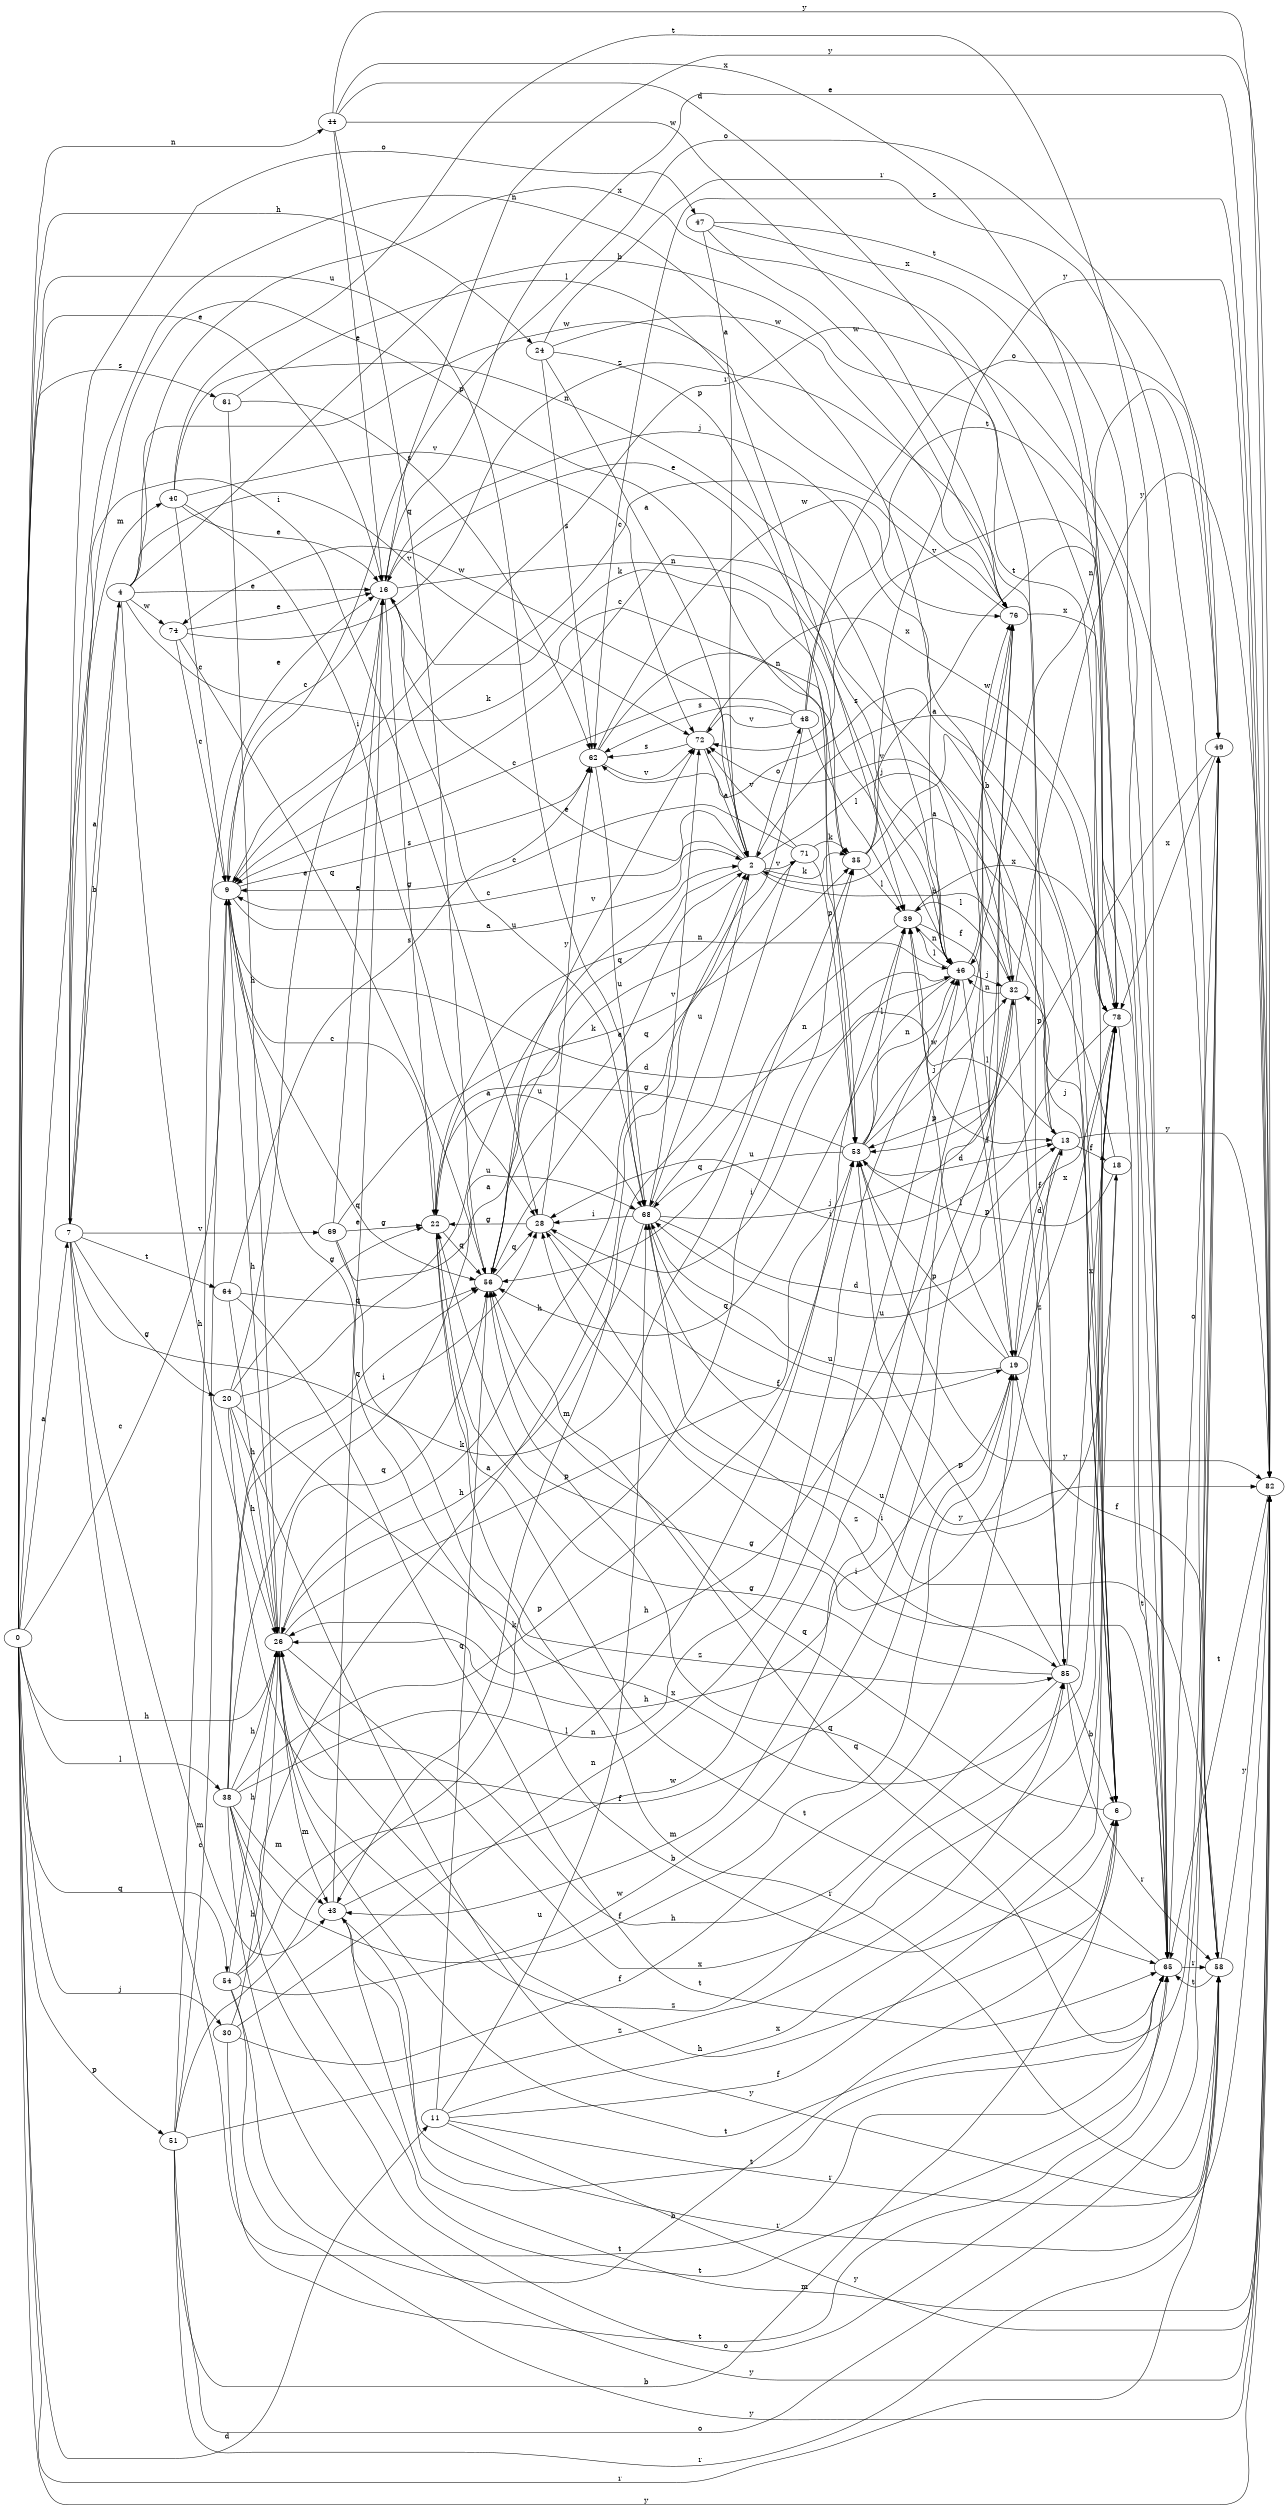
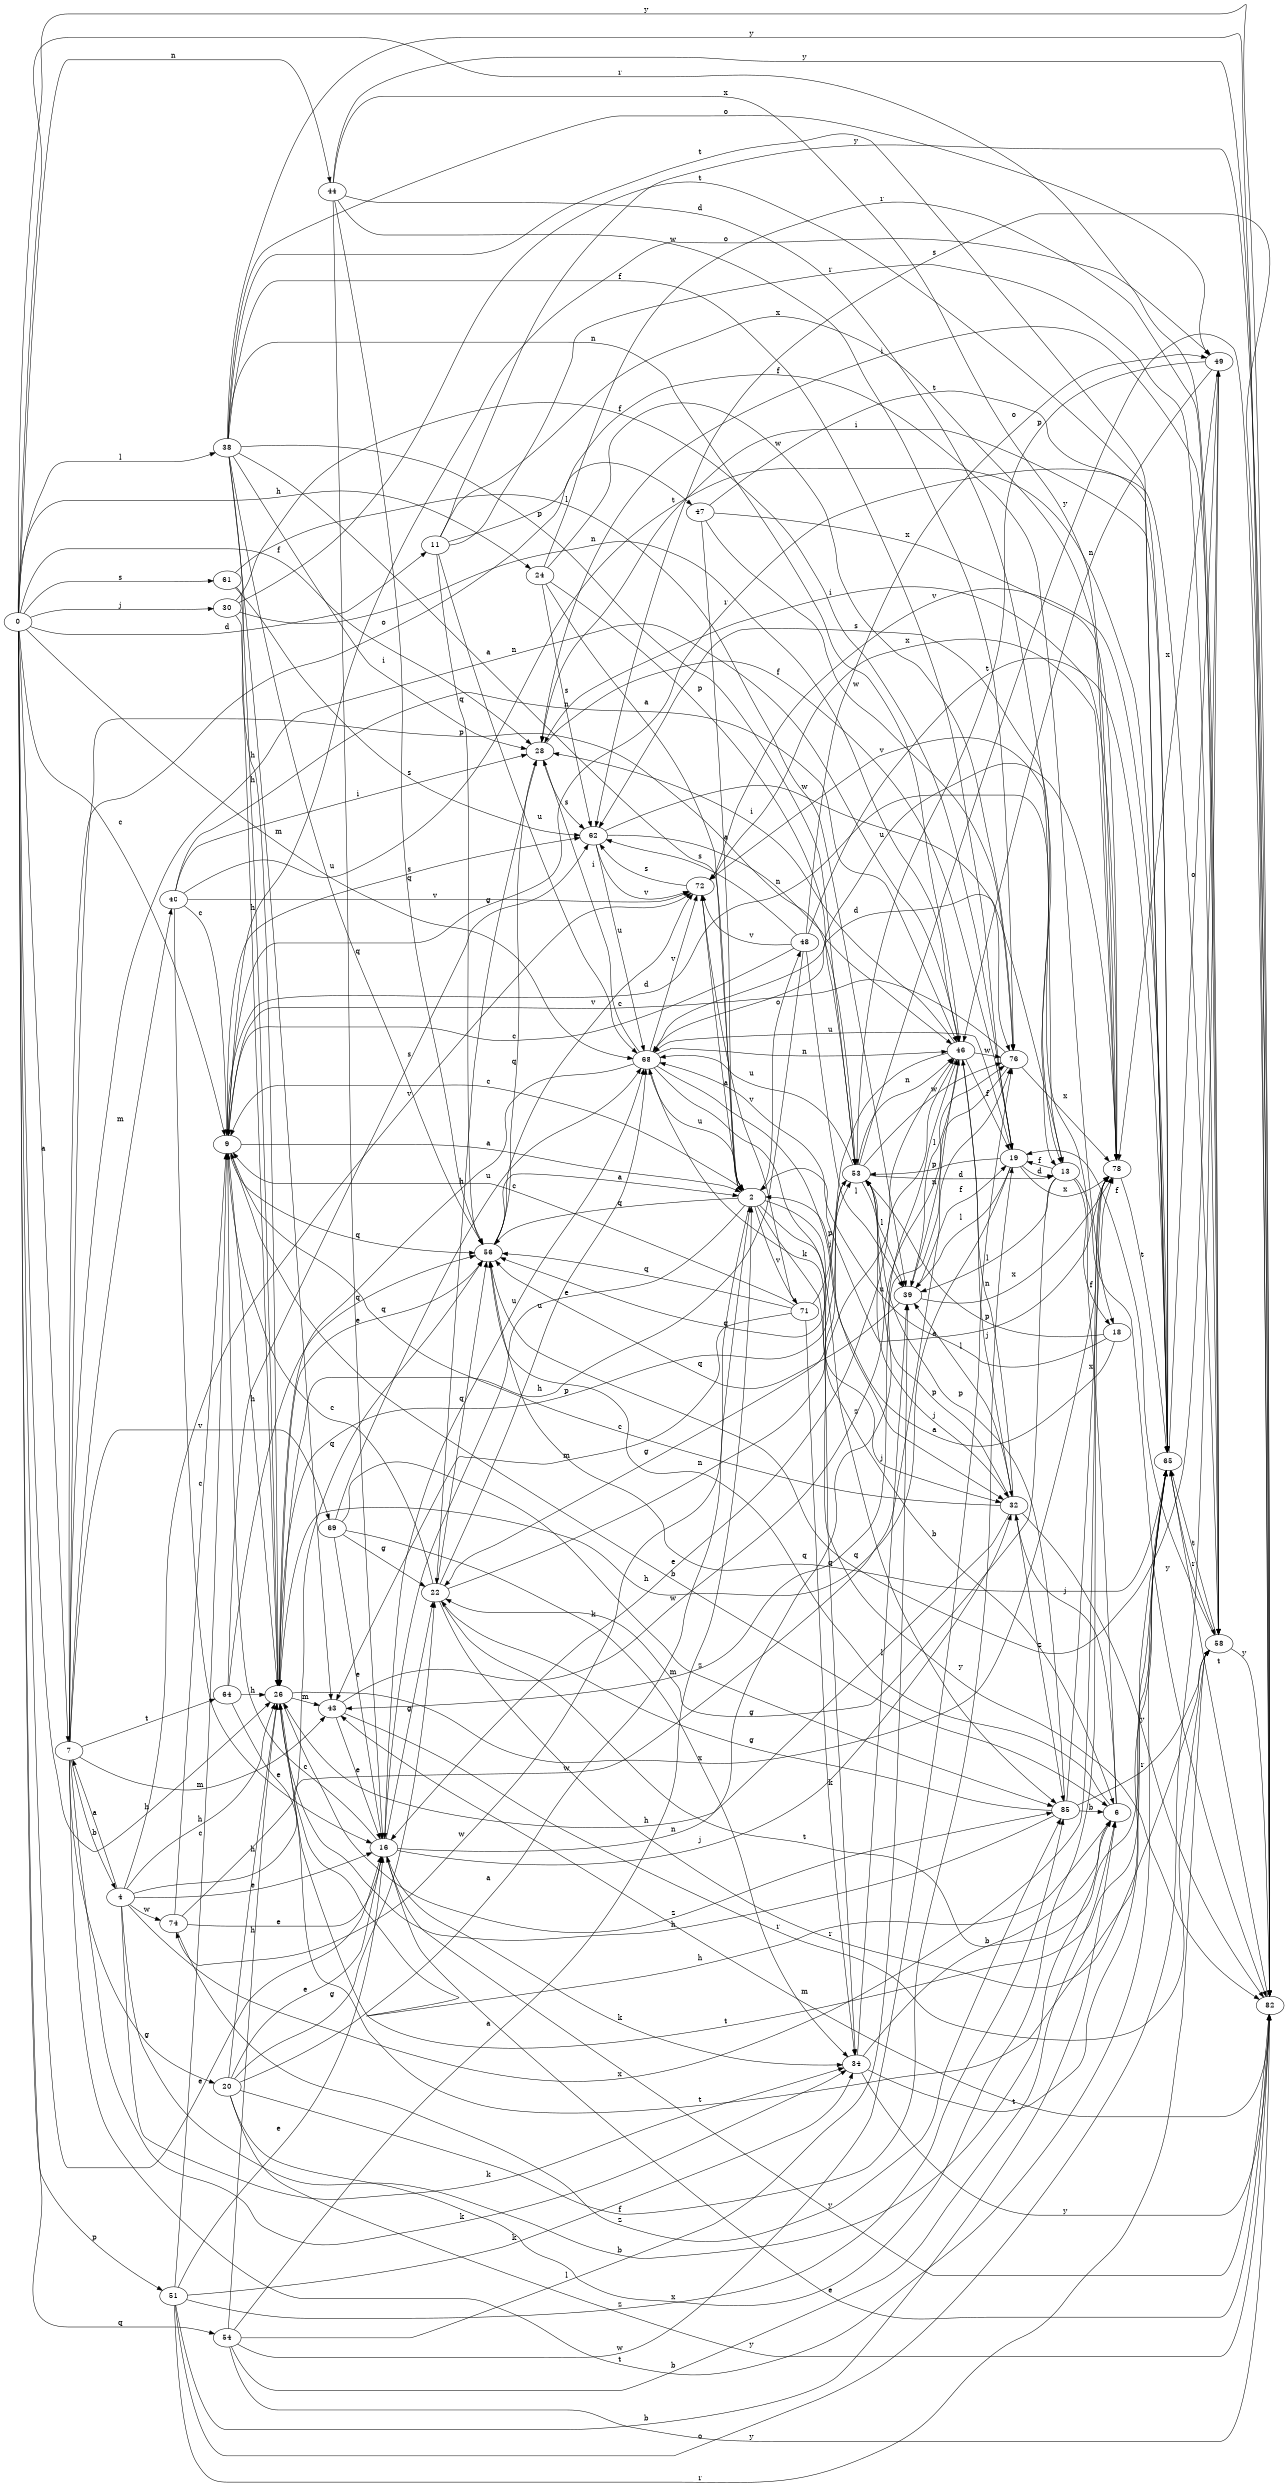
(279, 500) -> (279, 551)
(856, 861) -> (856, 2064)
(567, 944) -> (567, 803)
(694, 2173) -> none
